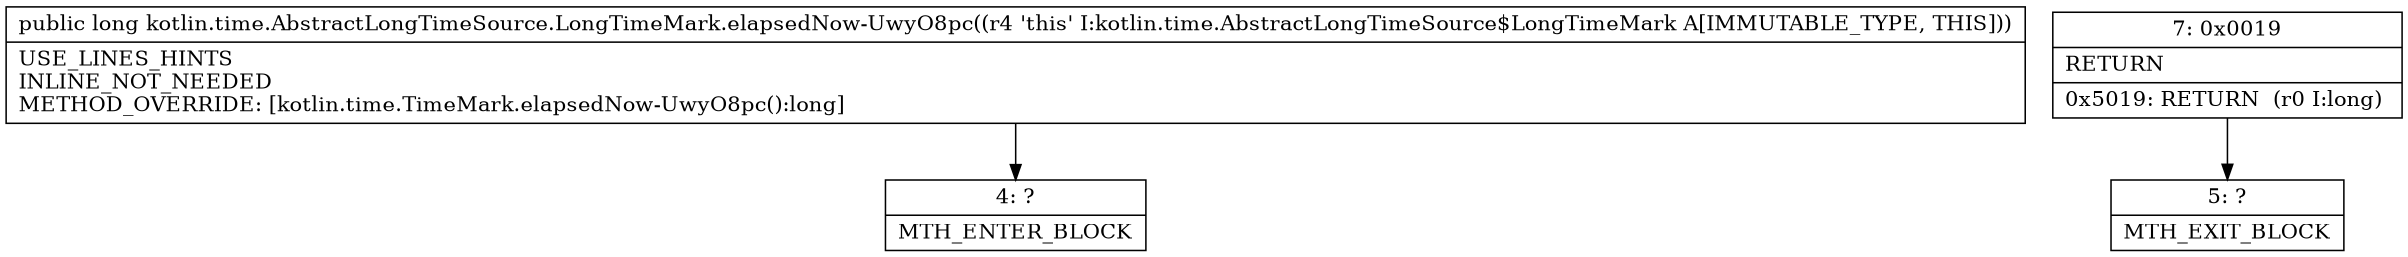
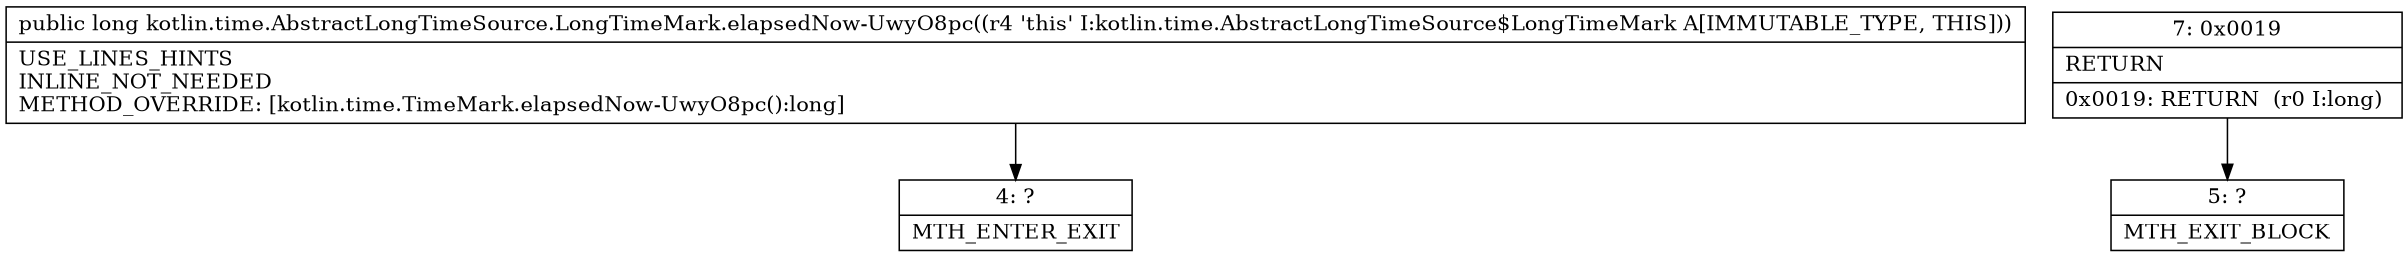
(2227, 100) -> (2227, 100)
(1016, 232) -> (1016, 232)
